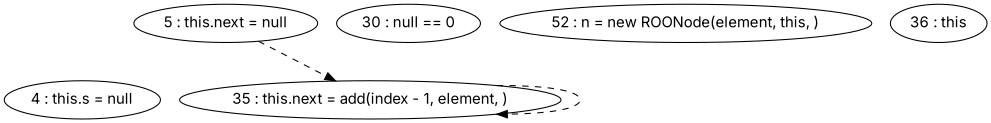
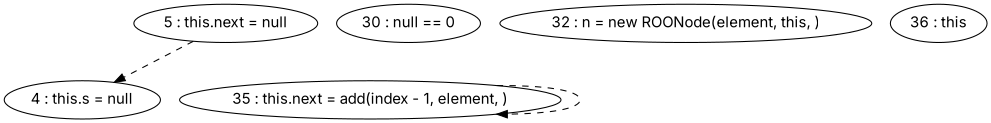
(686, 23) -> (686, 23)
(292, 59) -> (158, 59)
